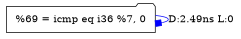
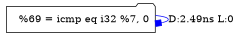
(81, 20) -> (81, 20)
